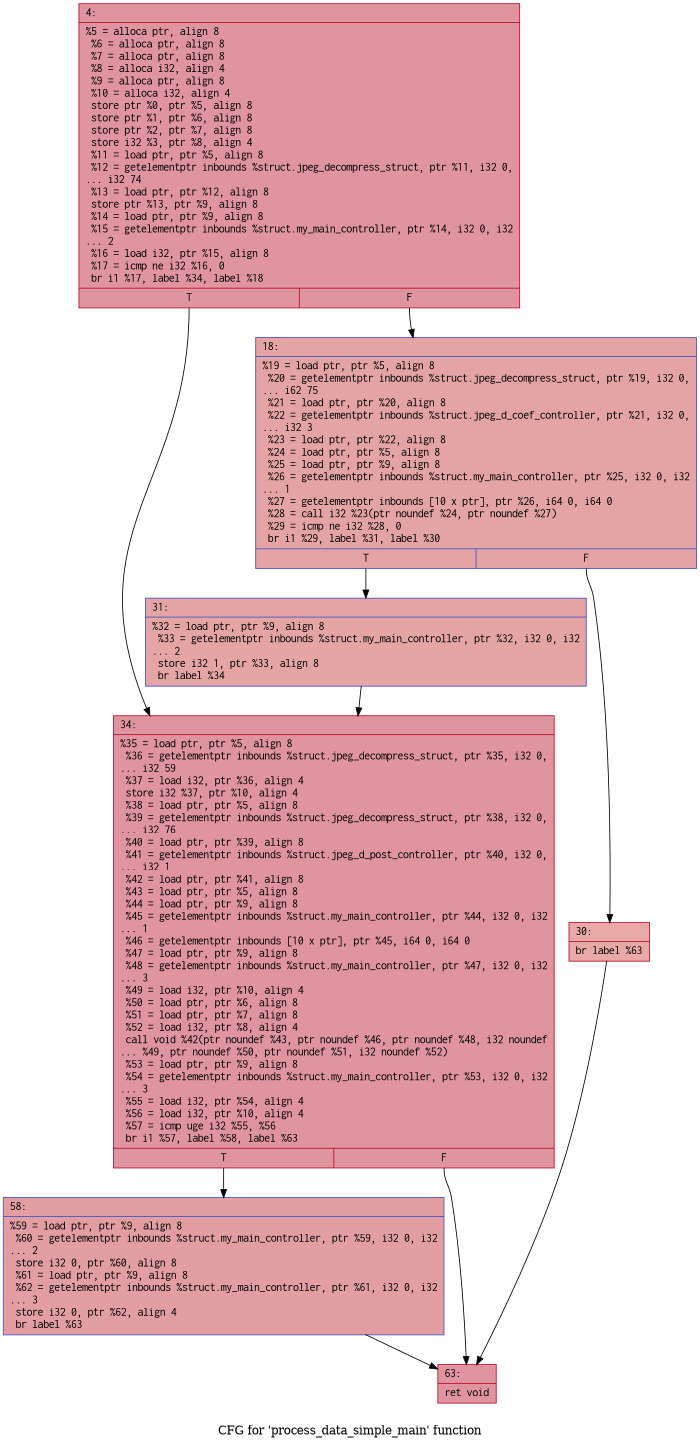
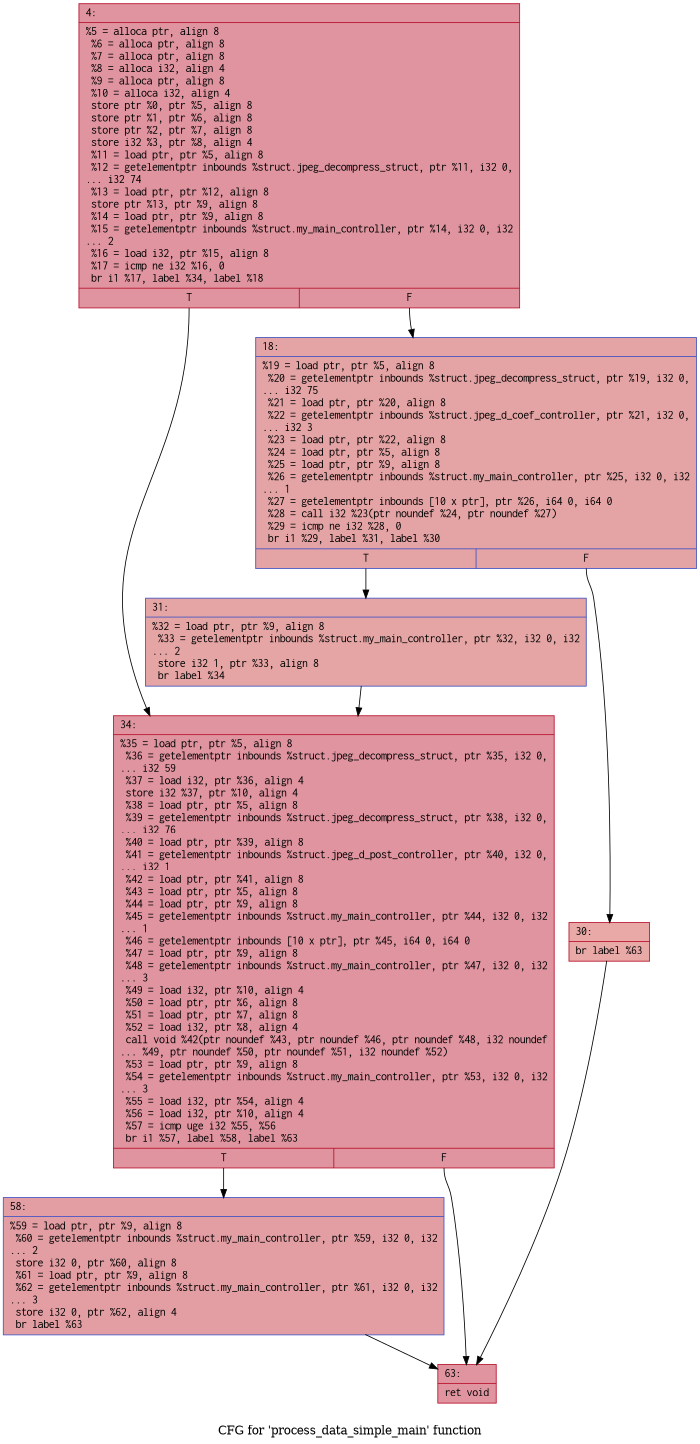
(290, 391) -> (290, 391)
